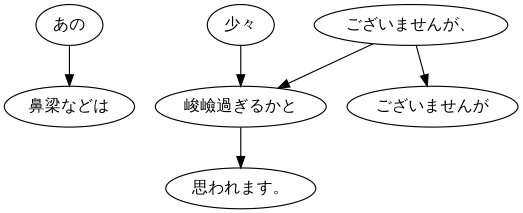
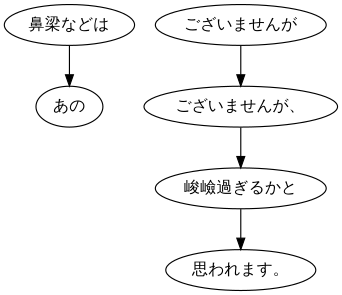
(241, 25) -> none
(69, 60) -> (69, 60)
(420, 60) -> (241, 60)
